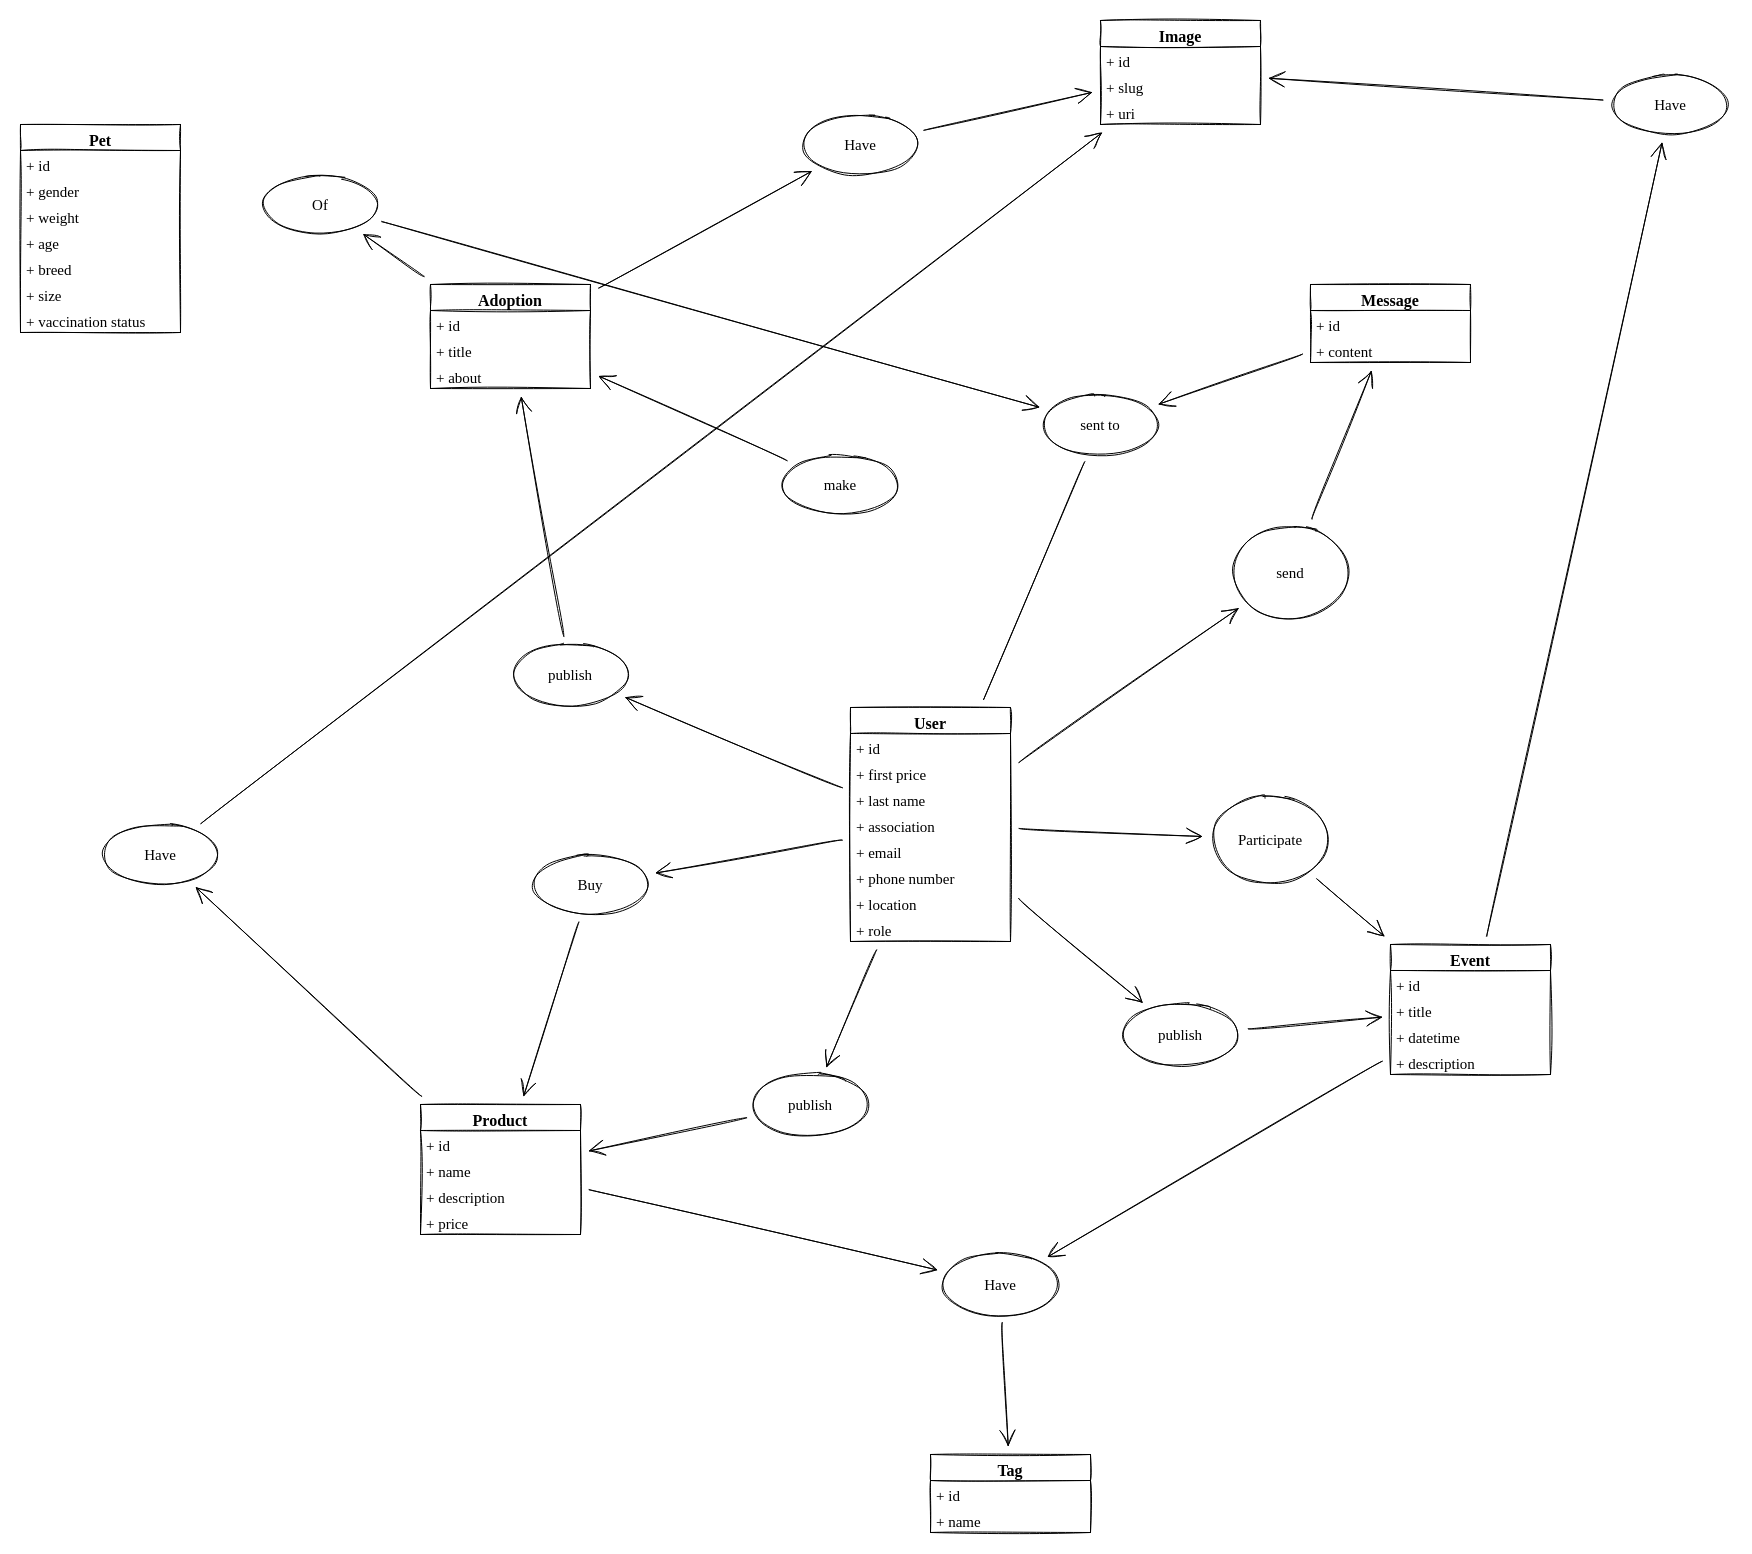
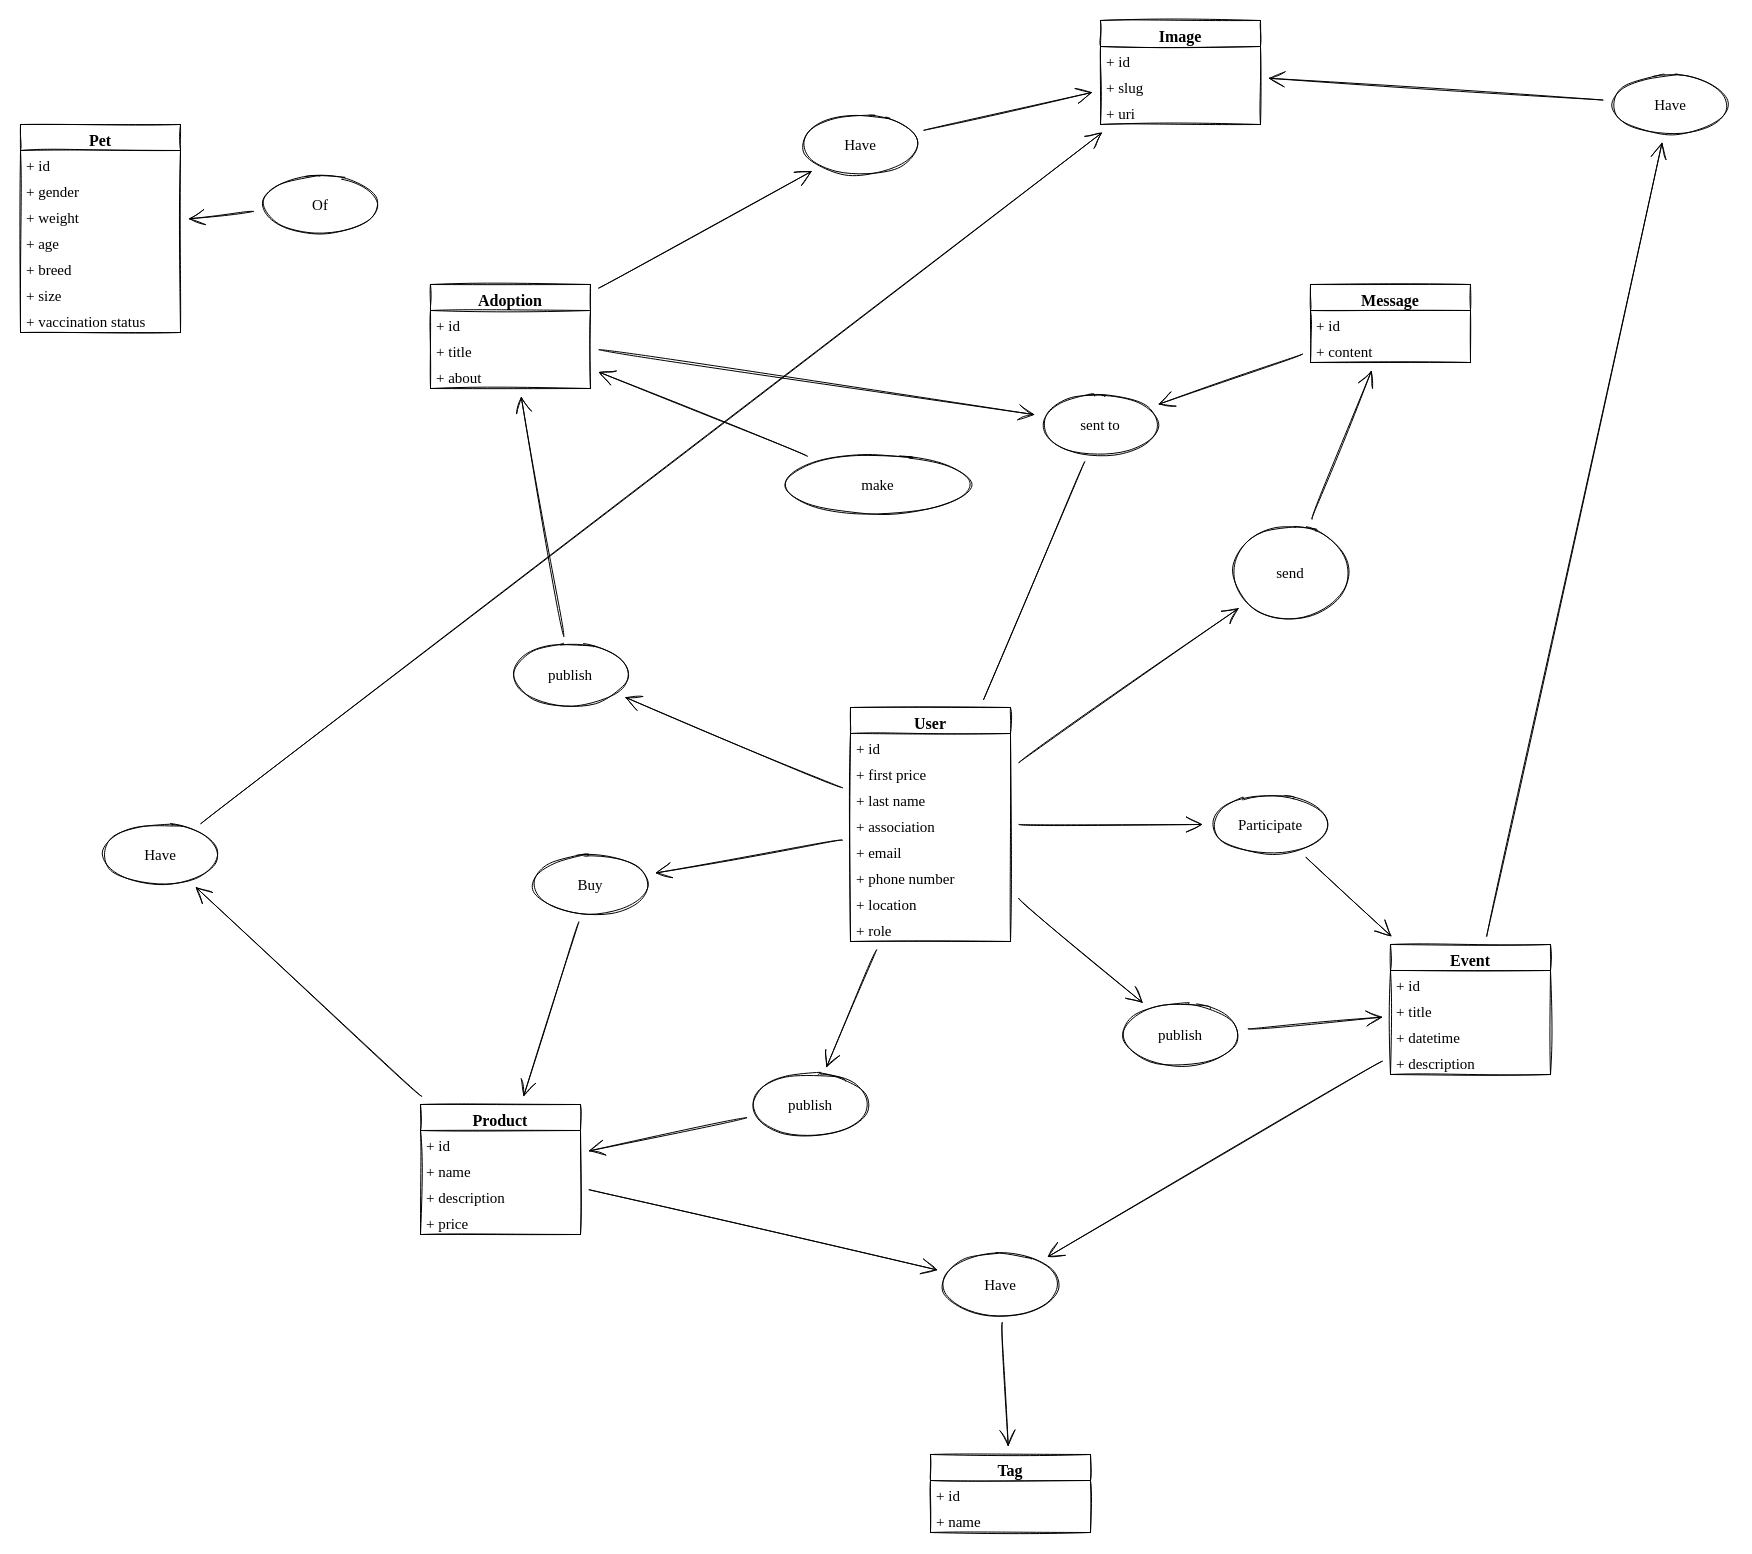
(394, 256) -> (816, 382)
(710, 314) -> (222, 215)
(841, 485) -> (878, 485)
(1271, 840) -> (1271, 825)
